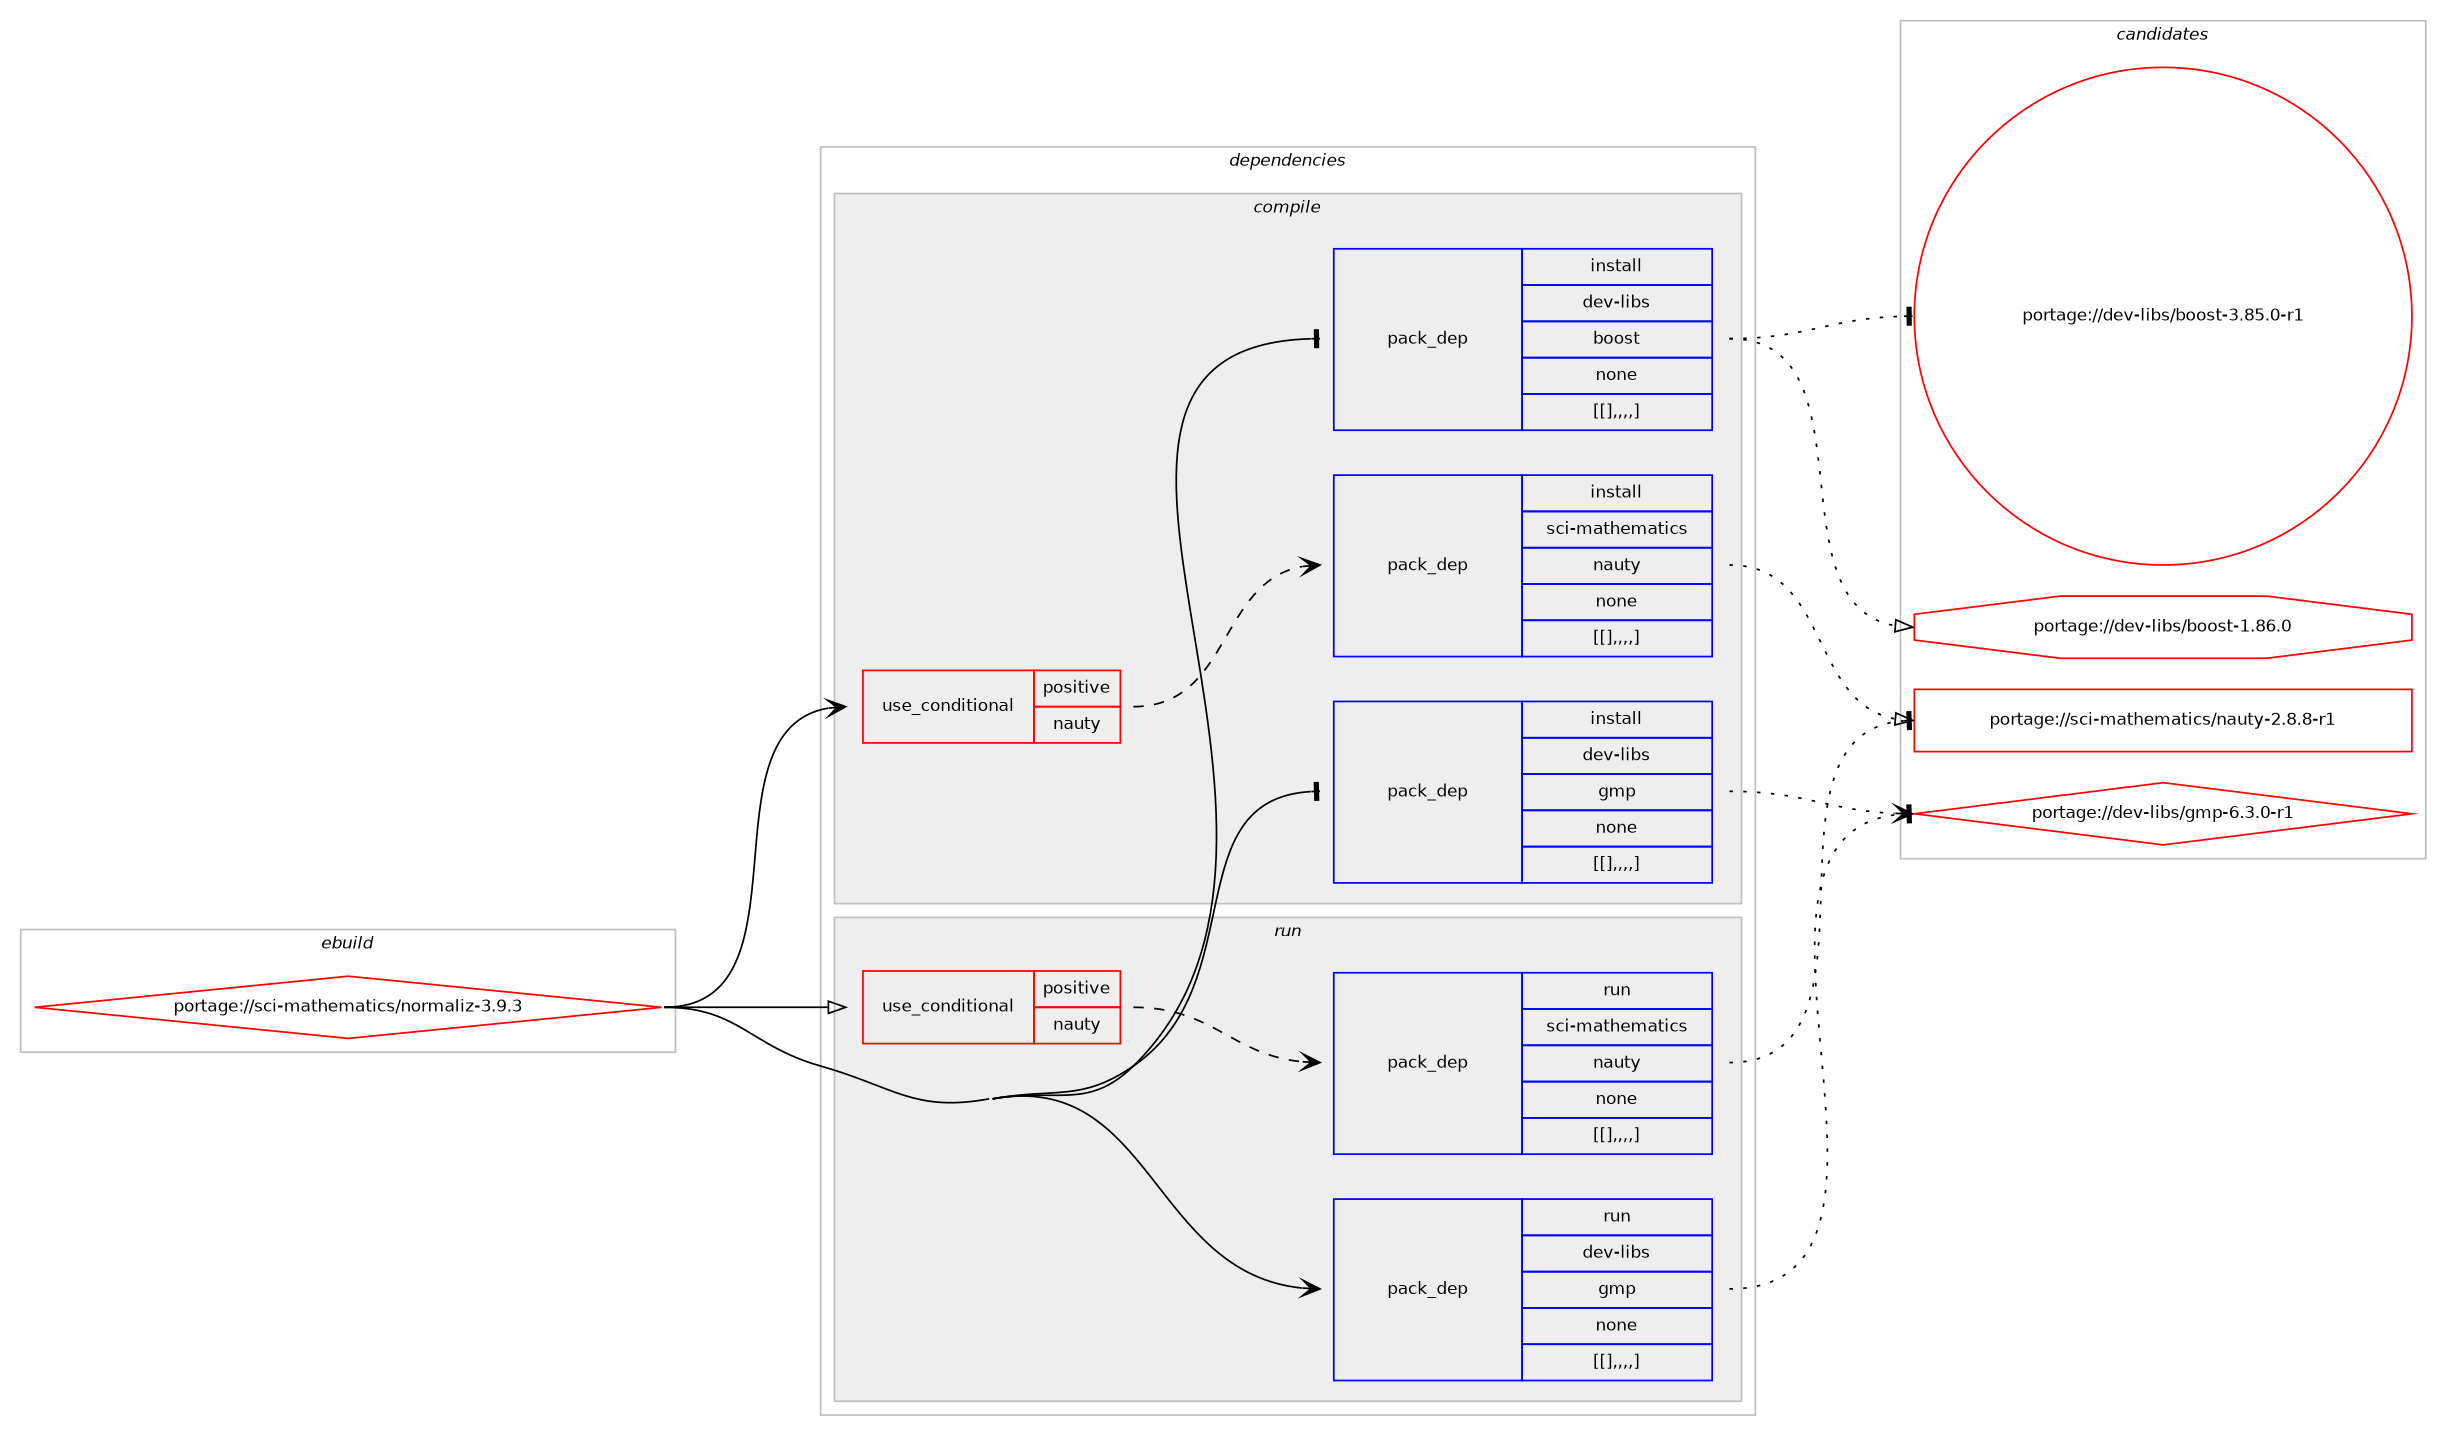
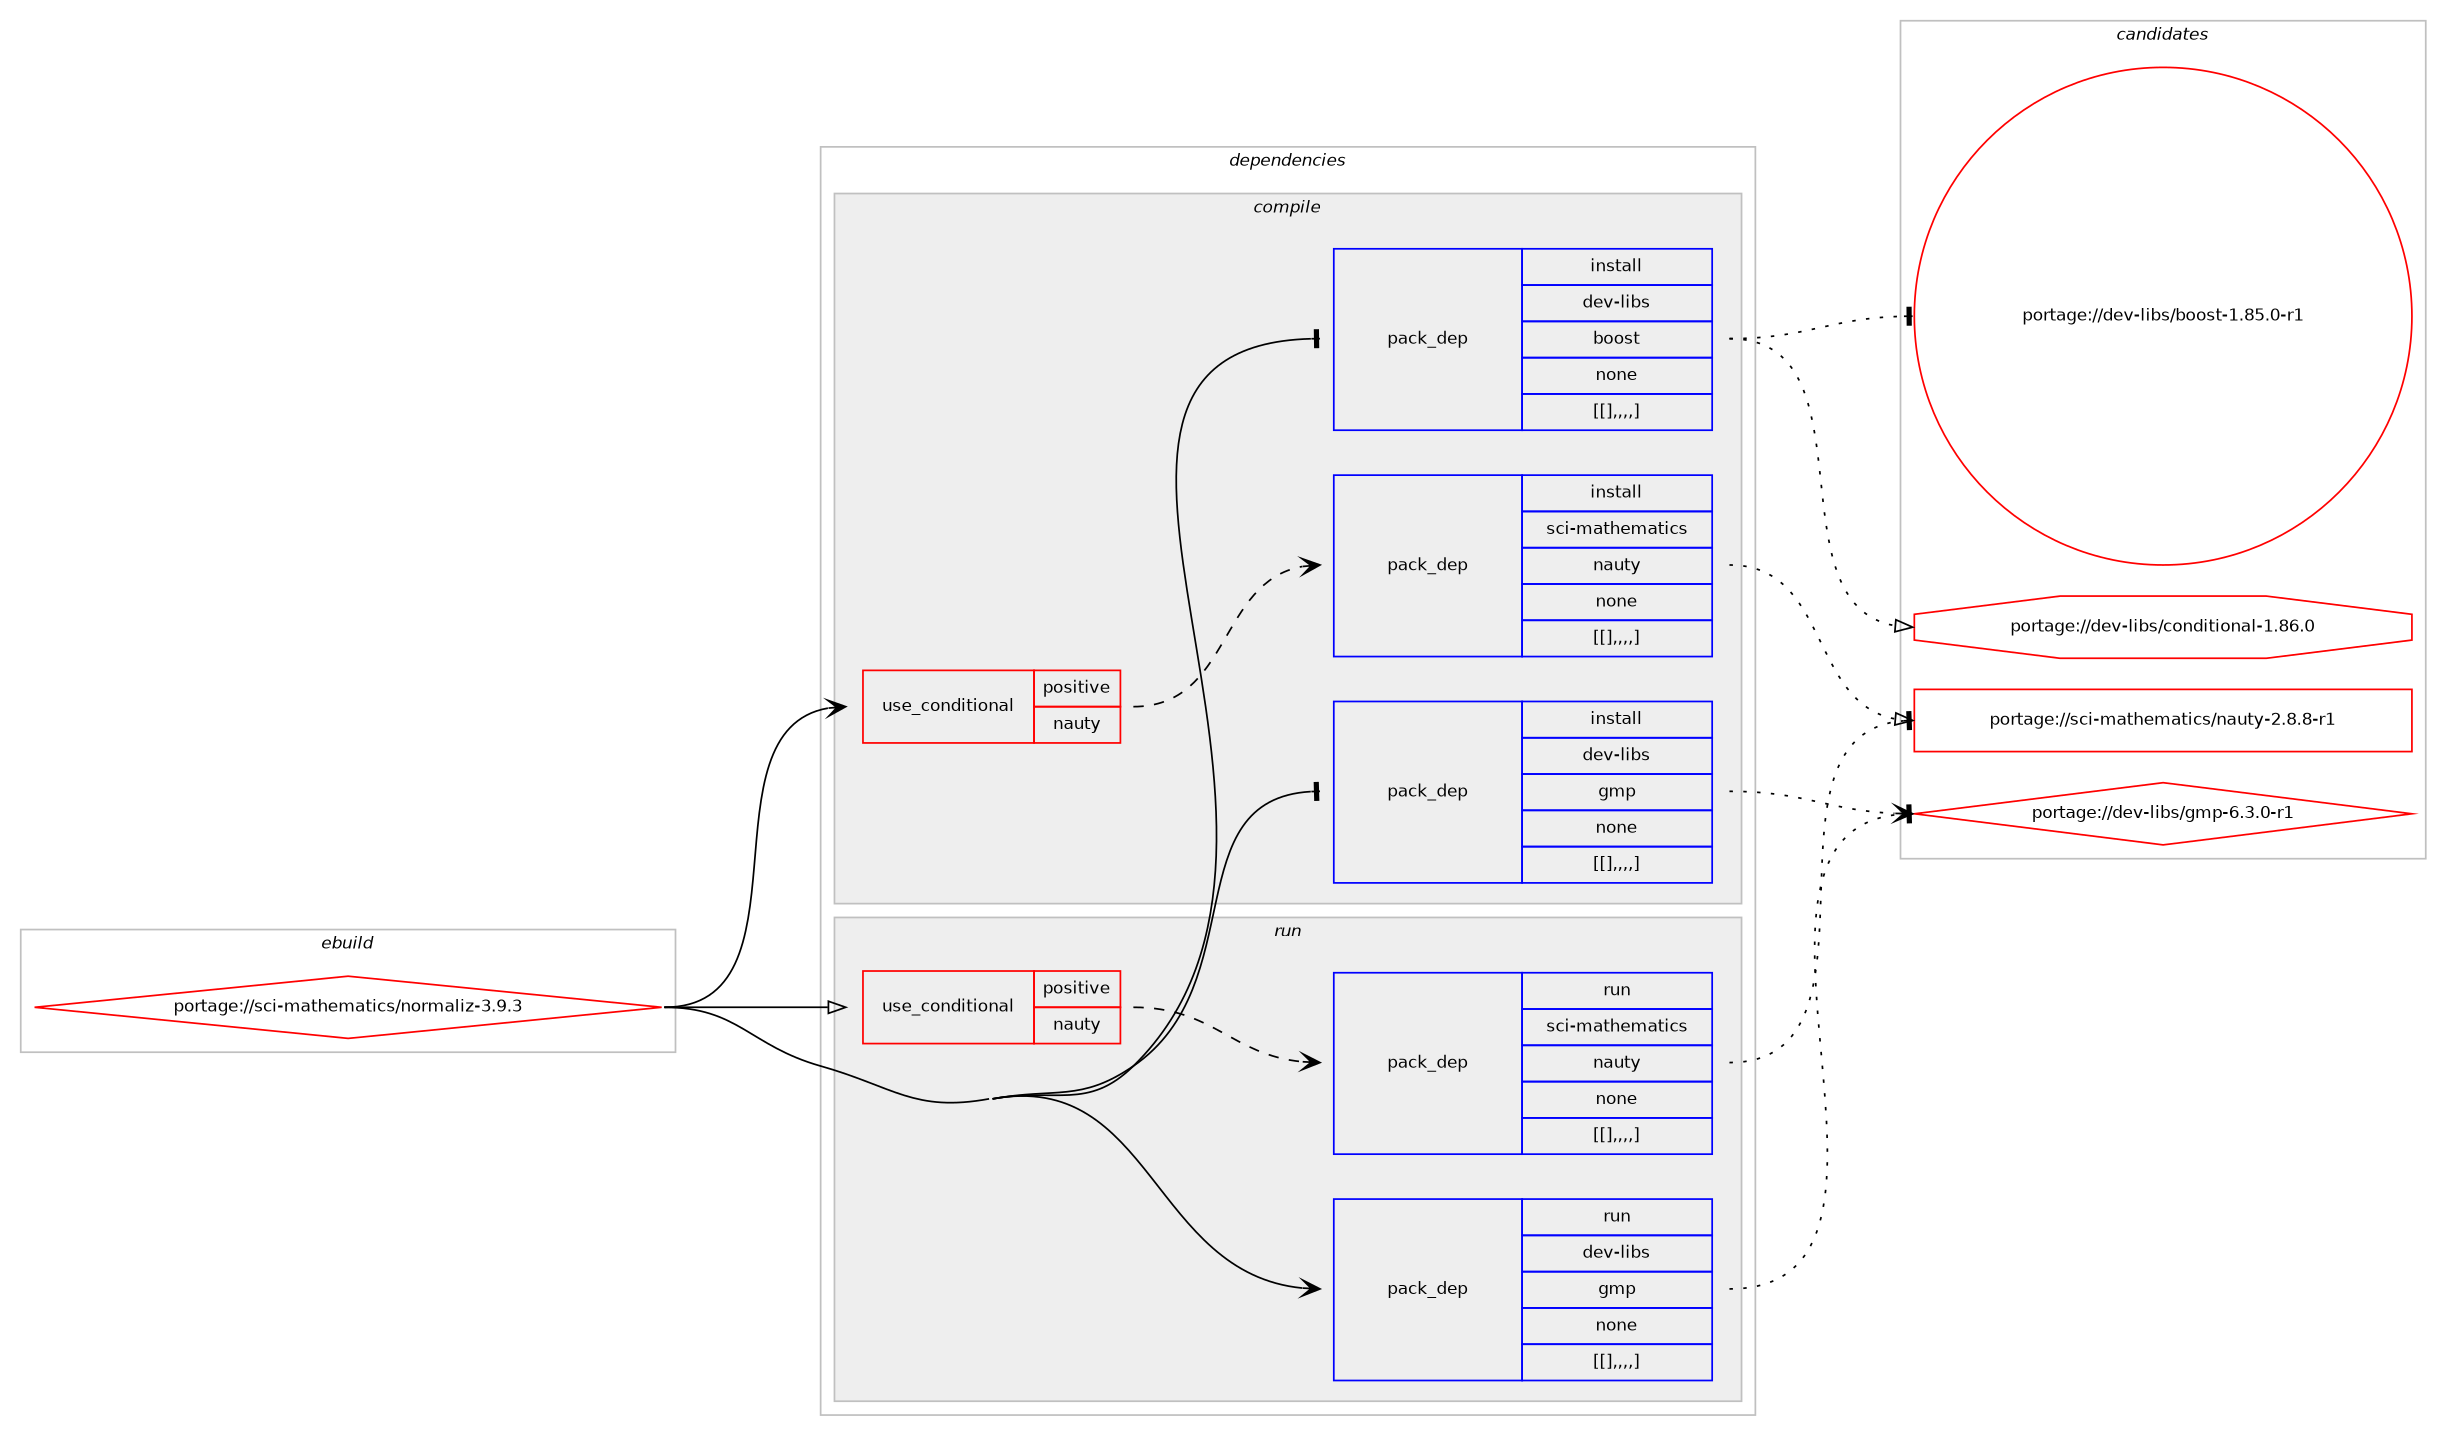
(2163, 316) -> (2163, 316)
(2163, 627) -> (2163, 627)
